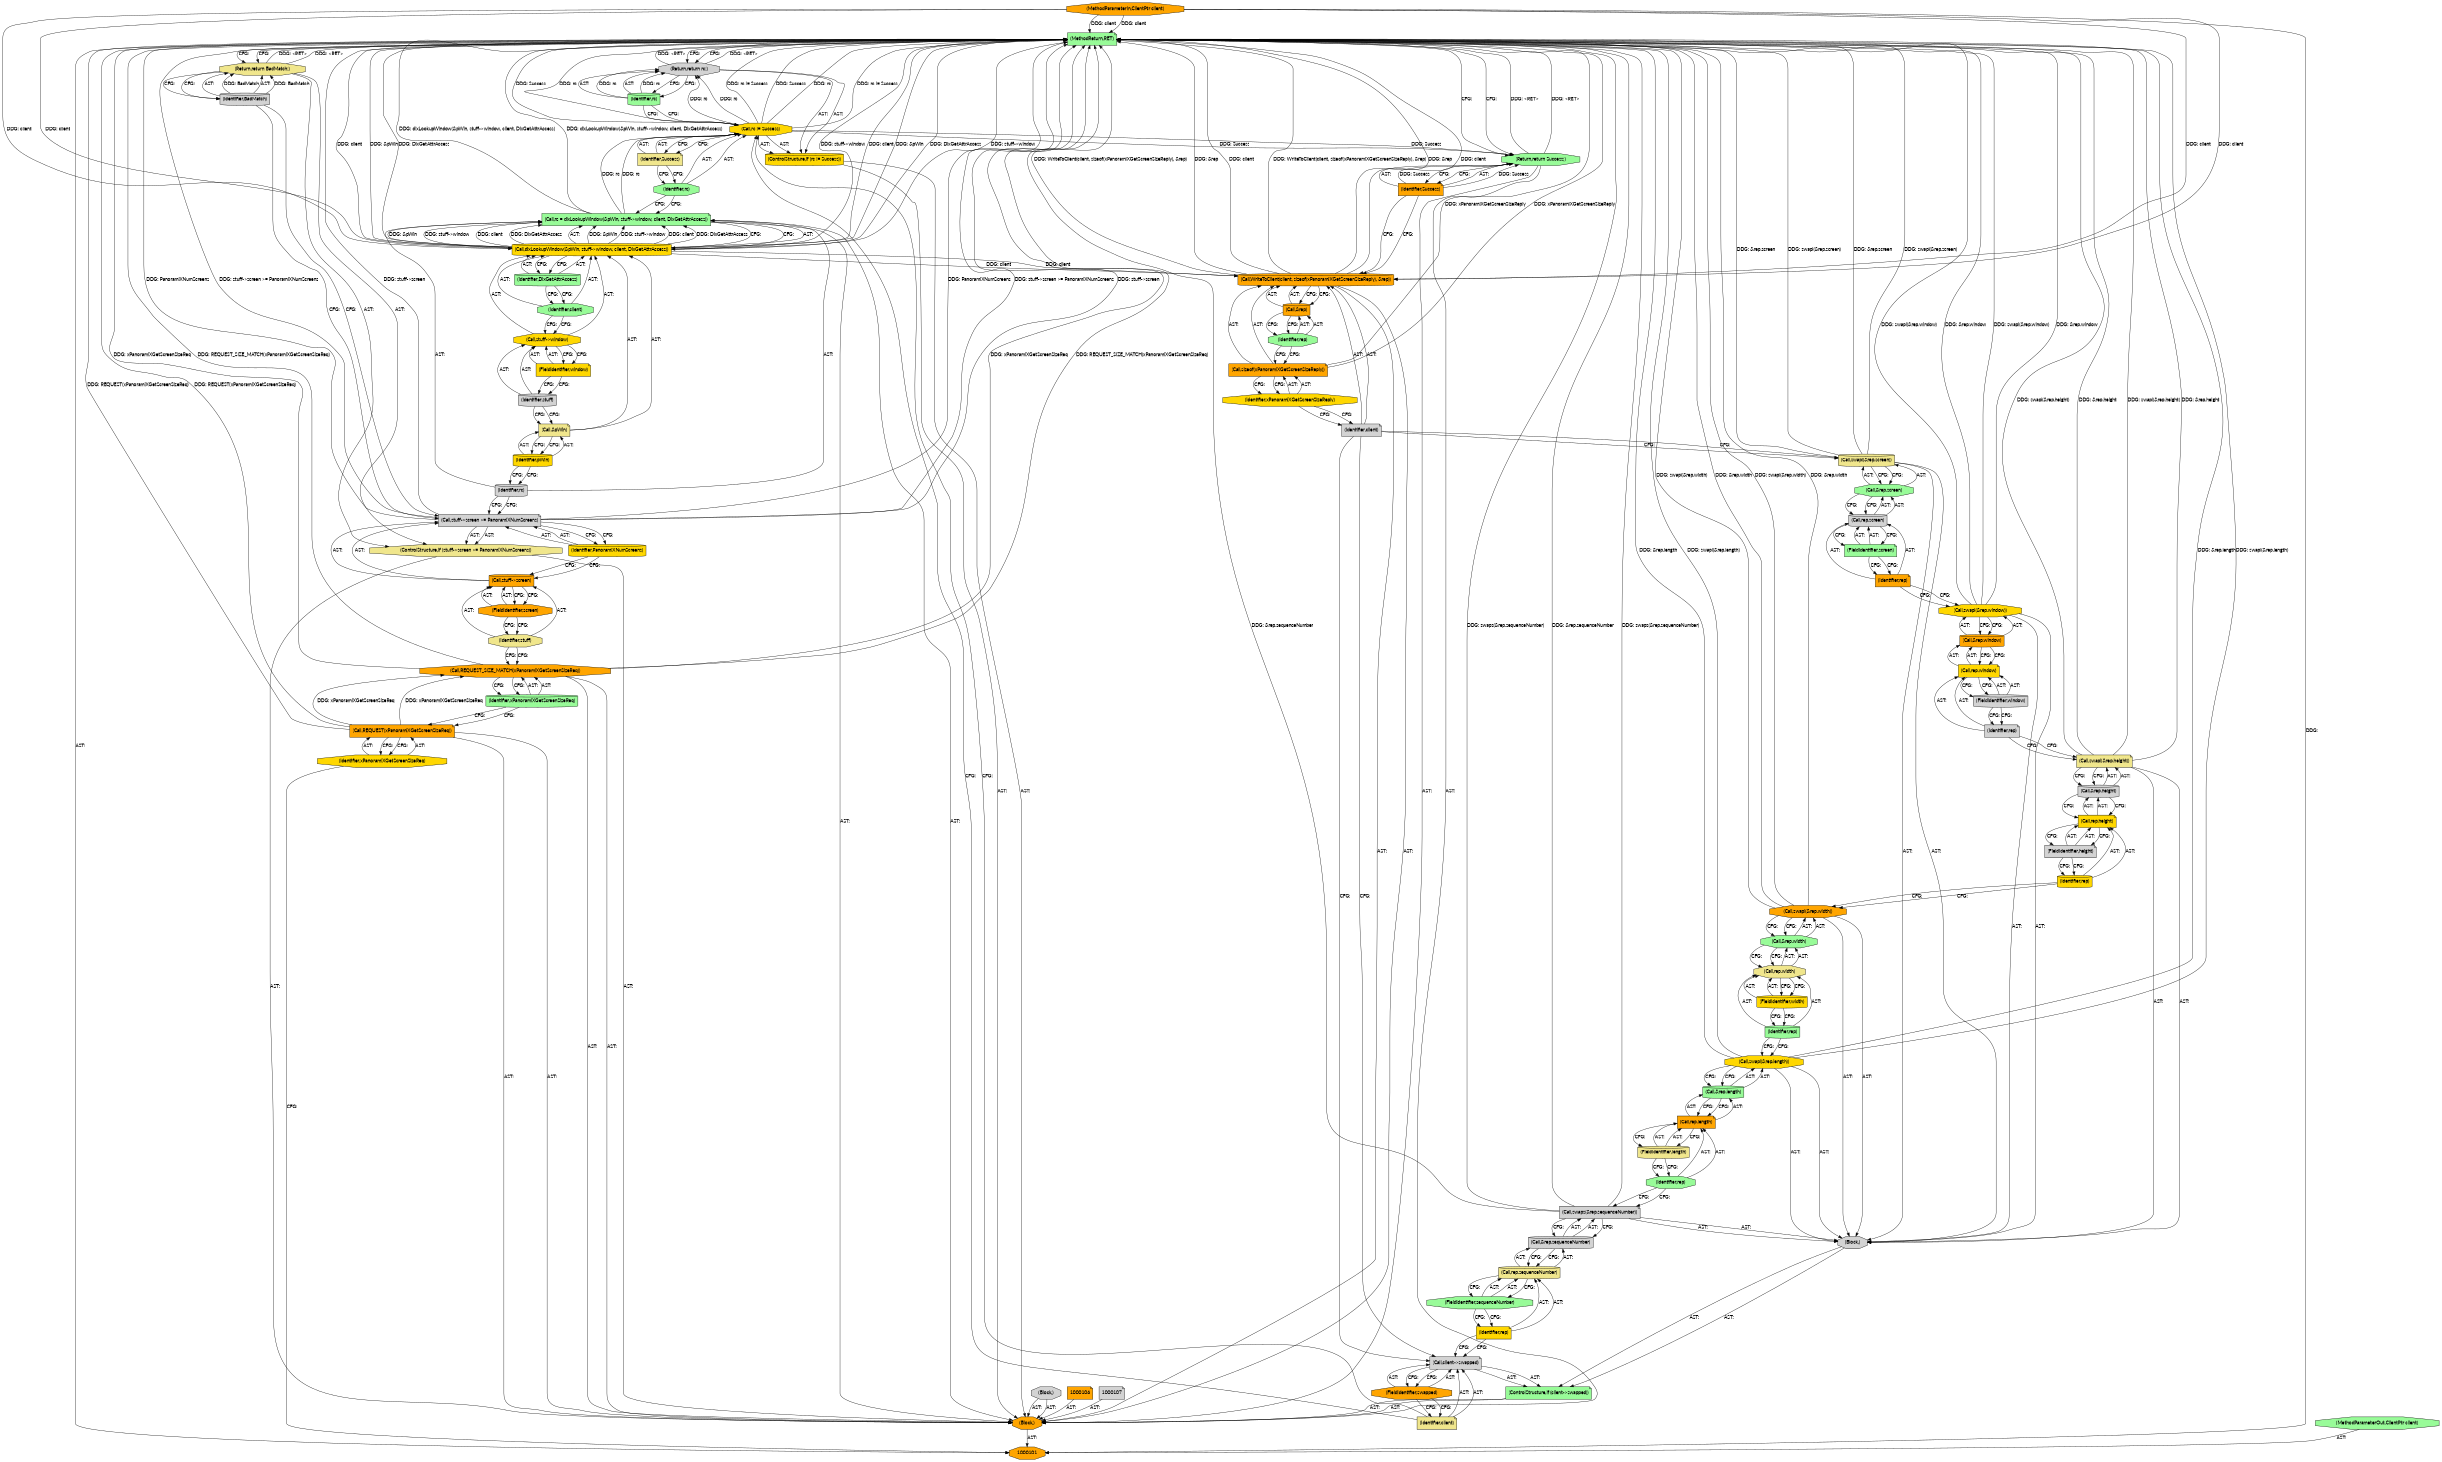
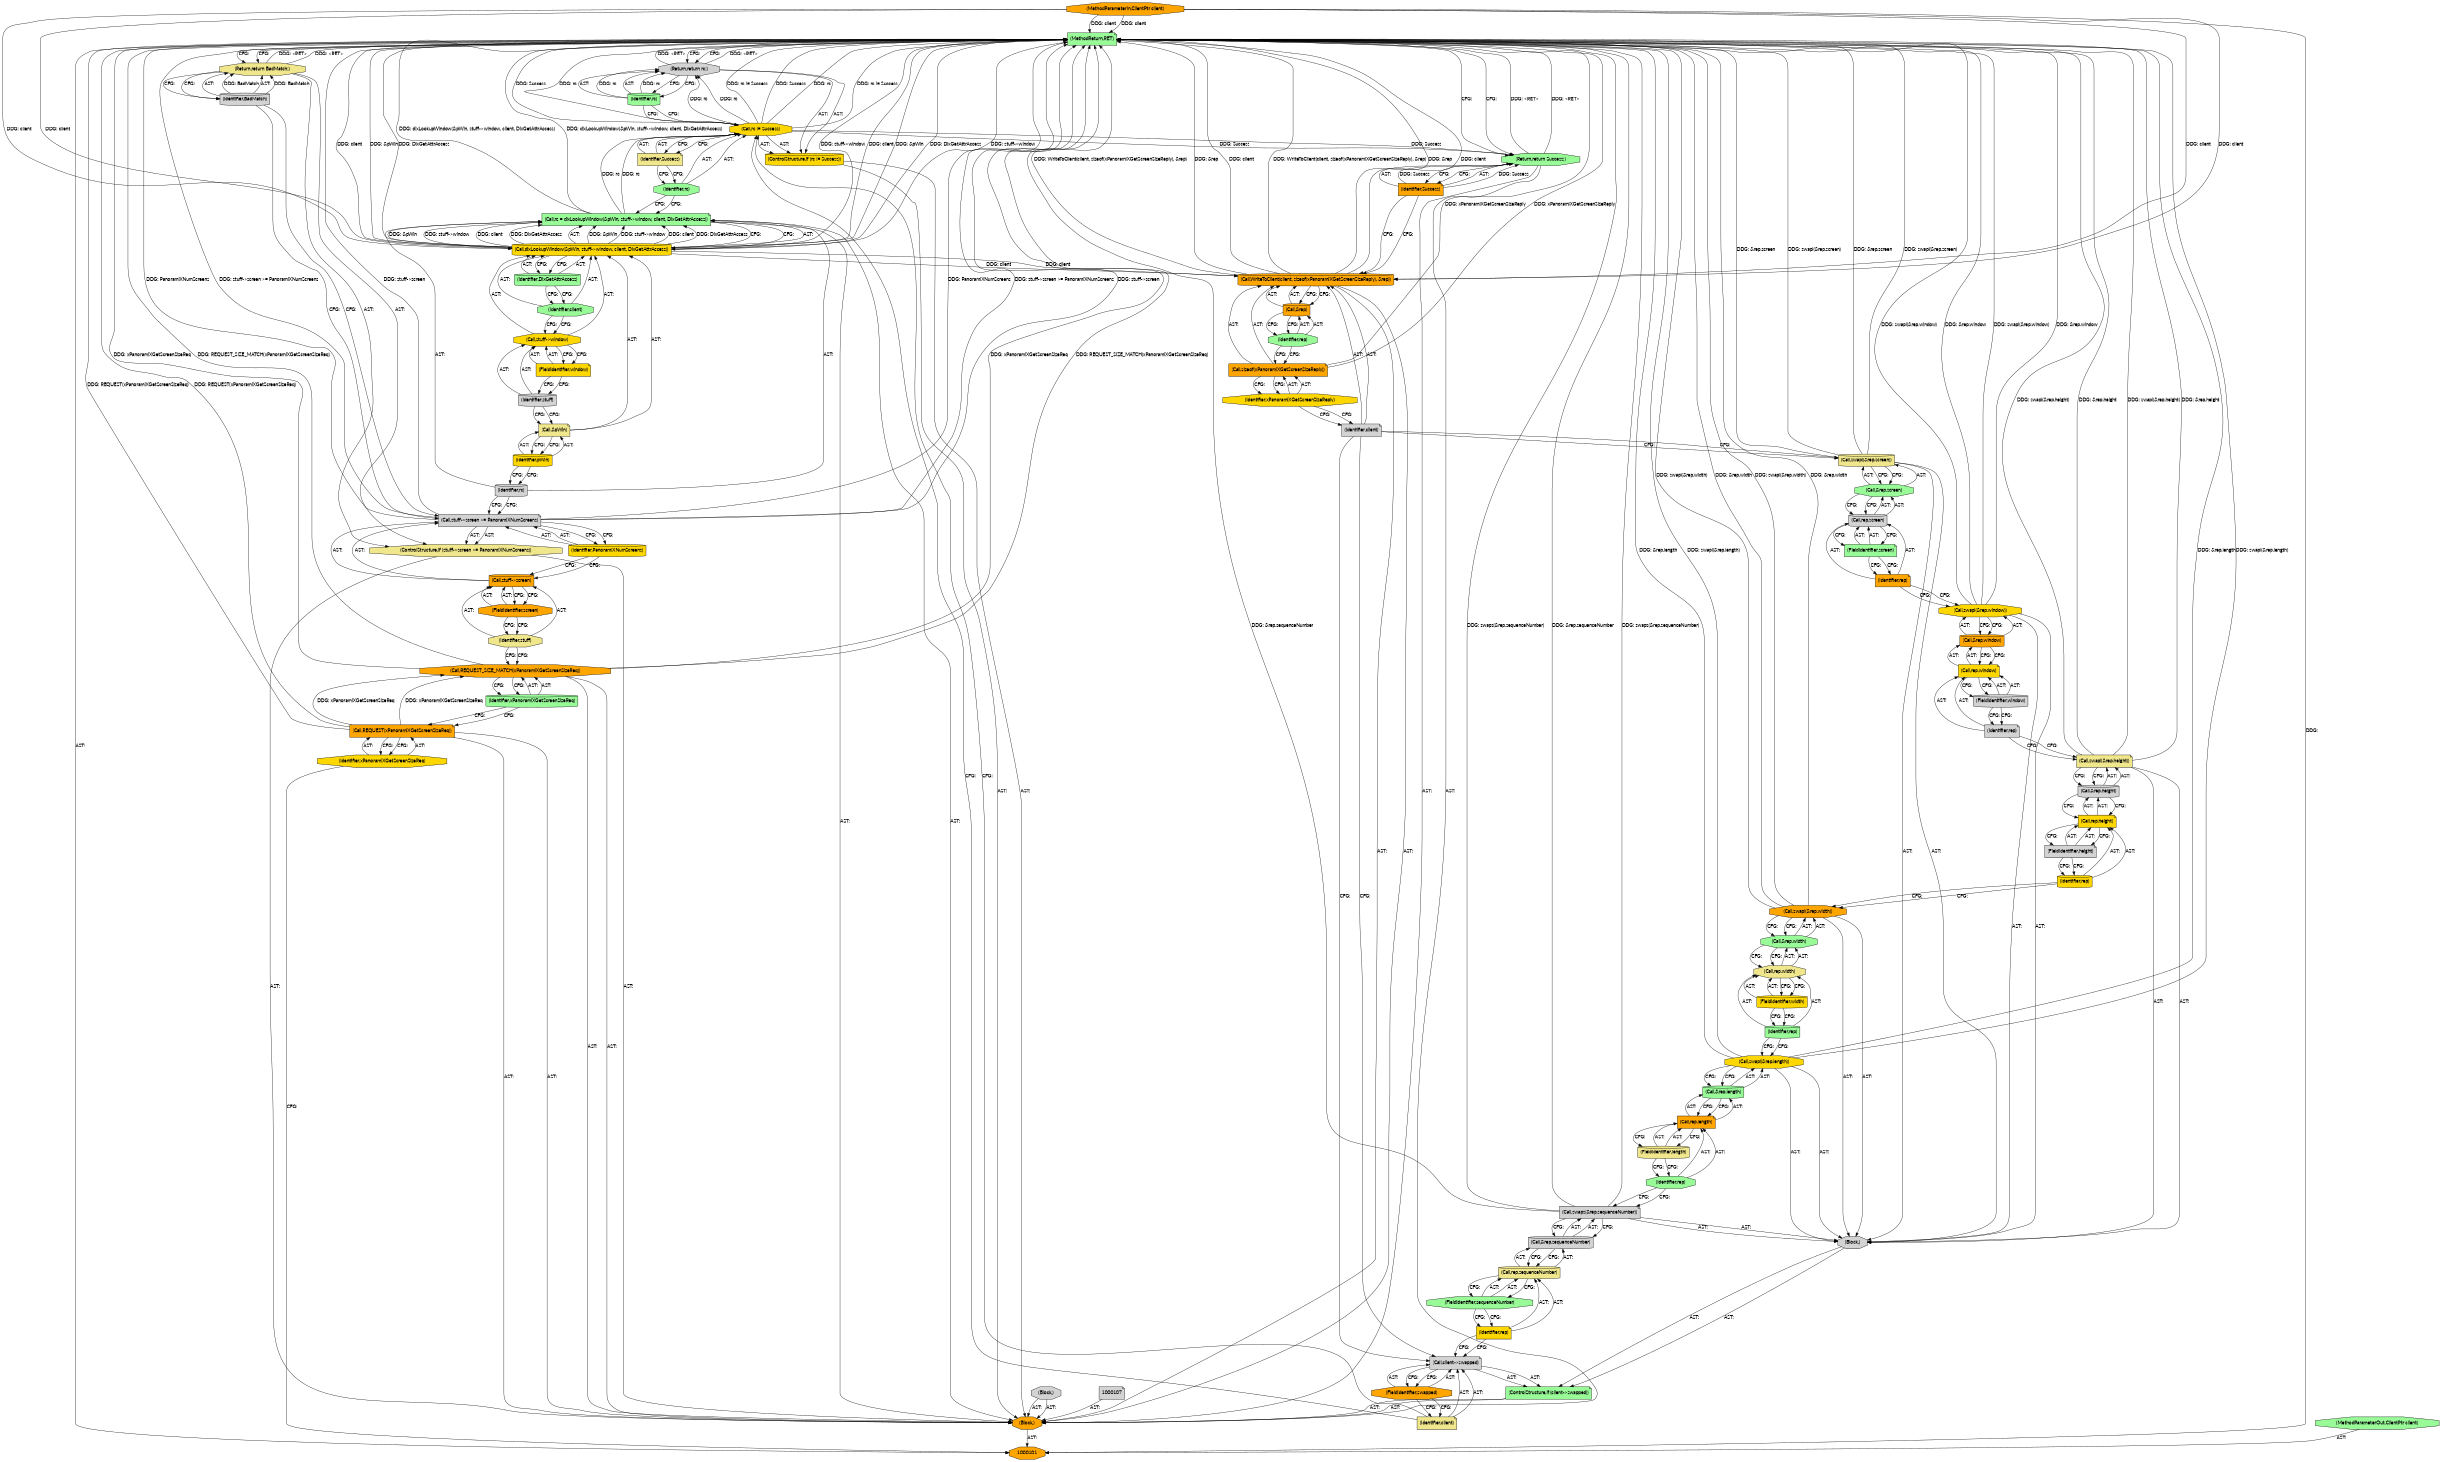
(1080, 1393) -> none
